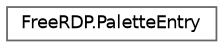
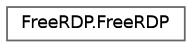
(112, 24) -> (96, 24)
